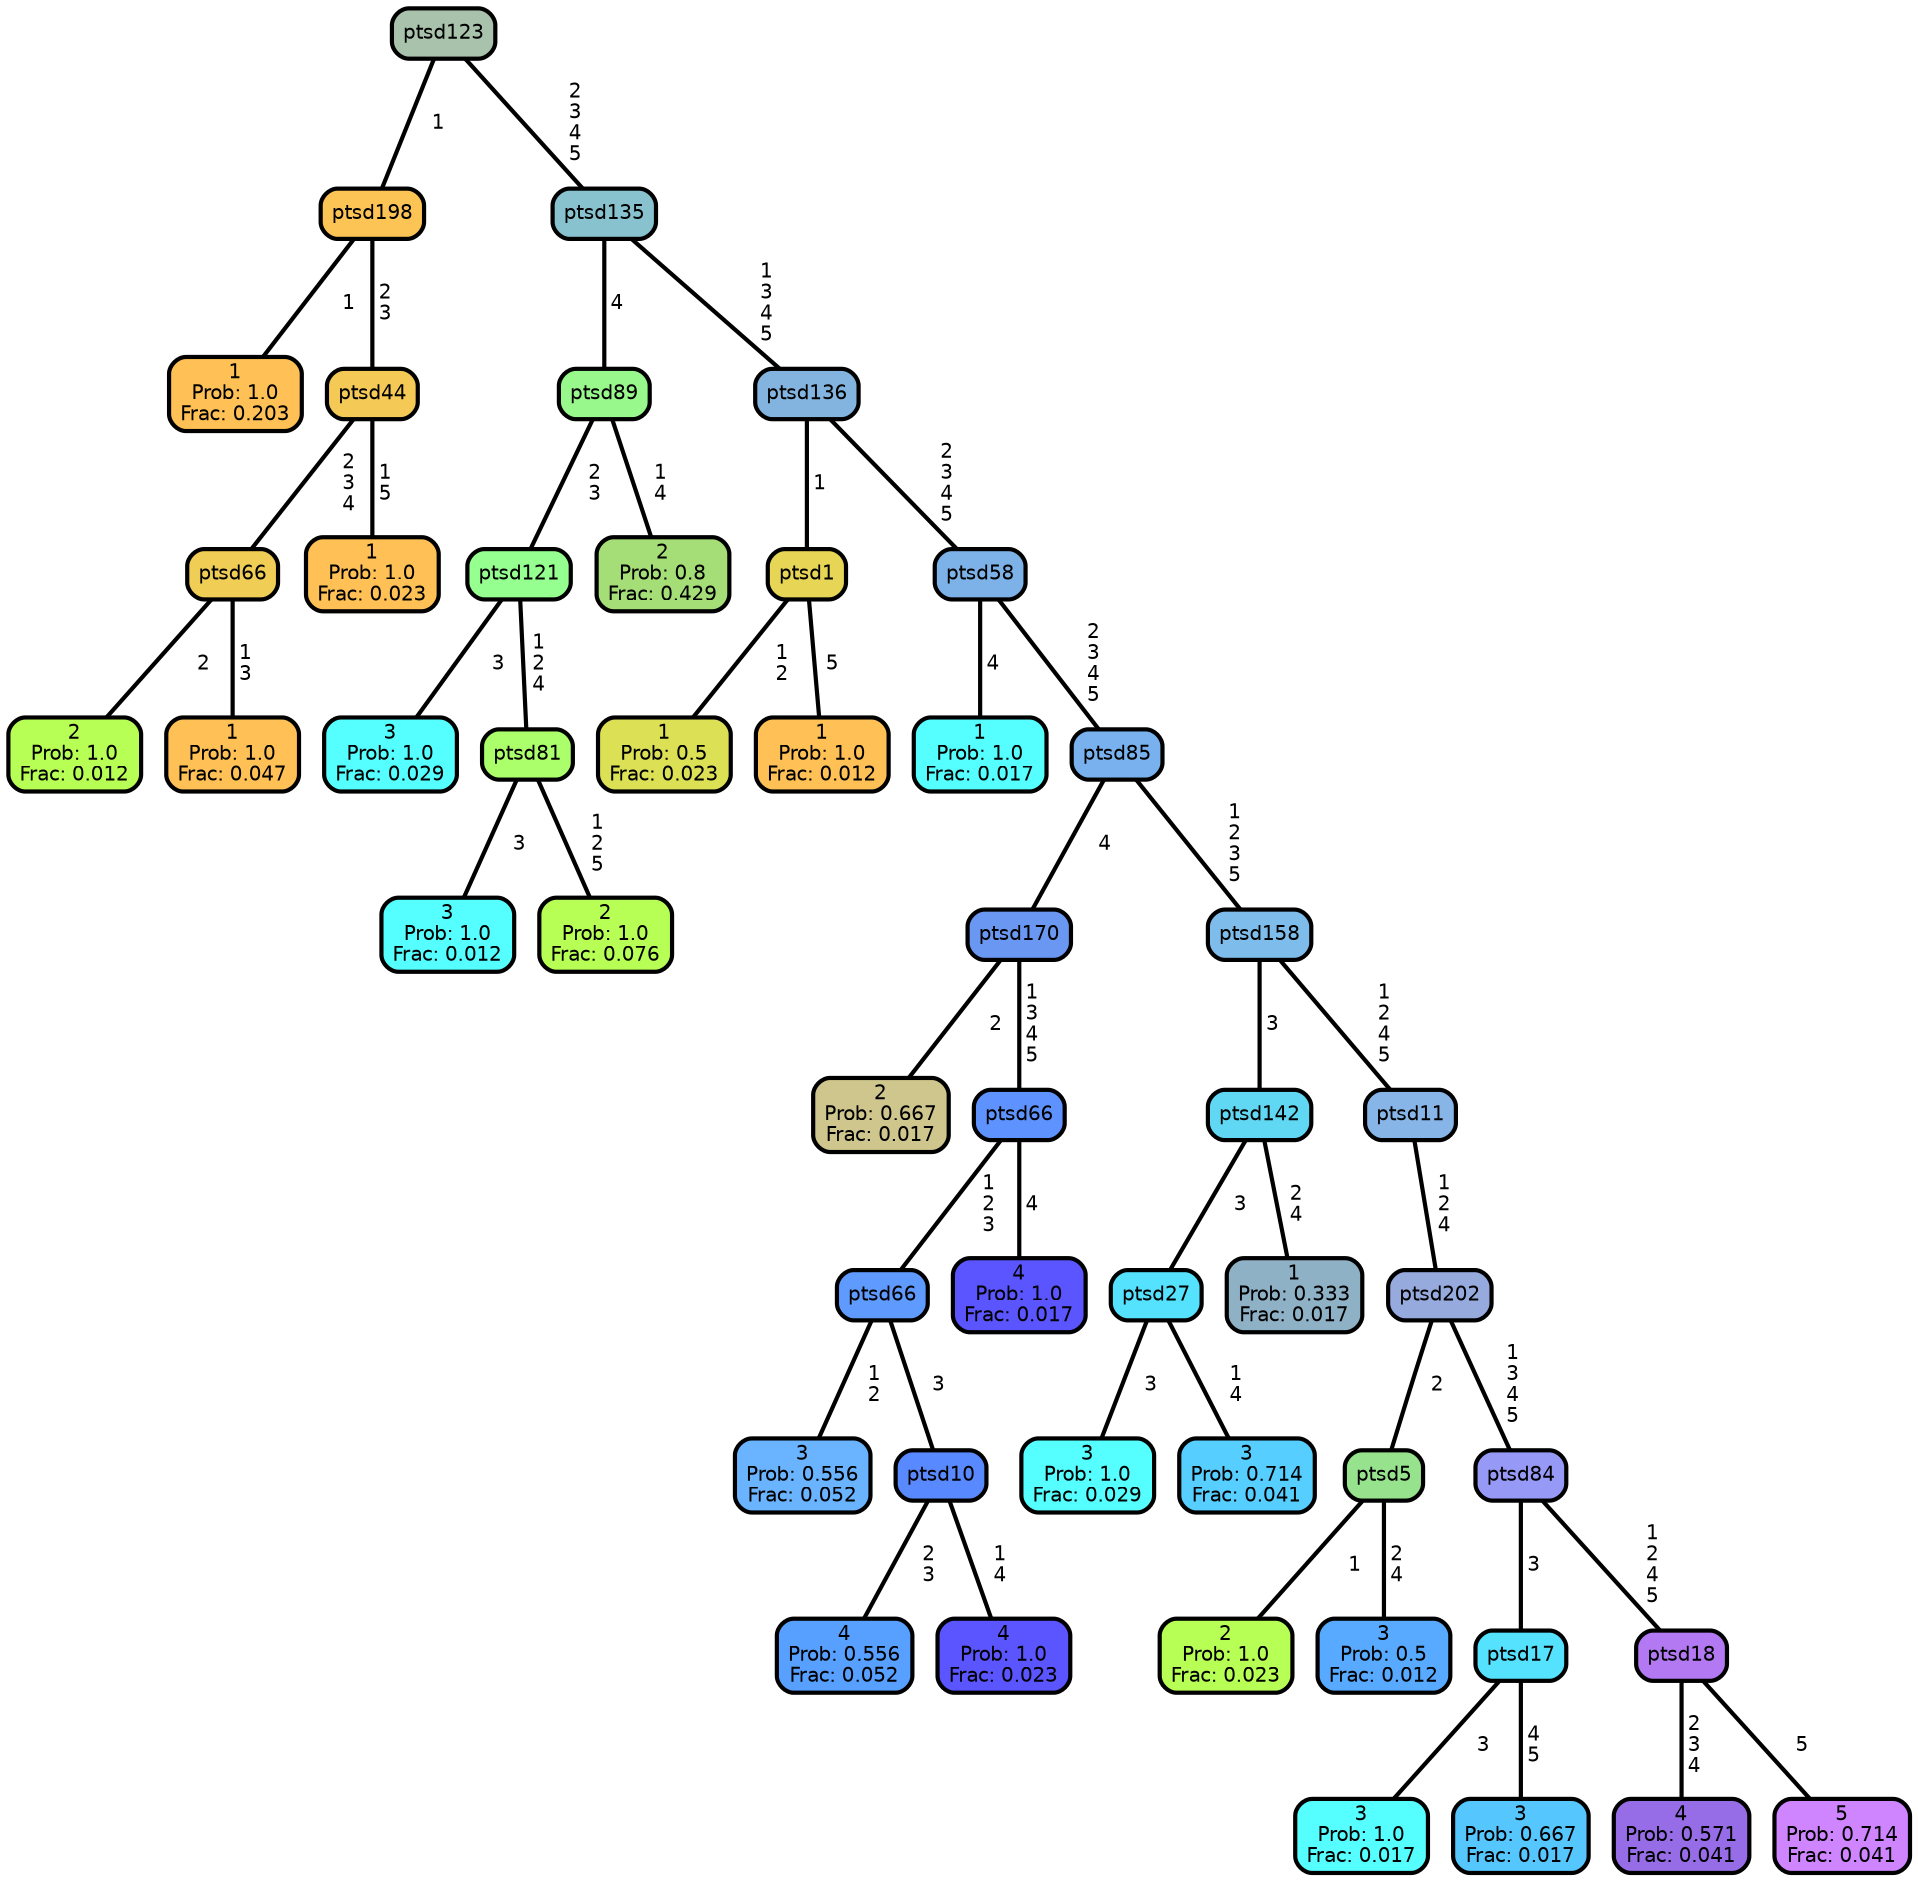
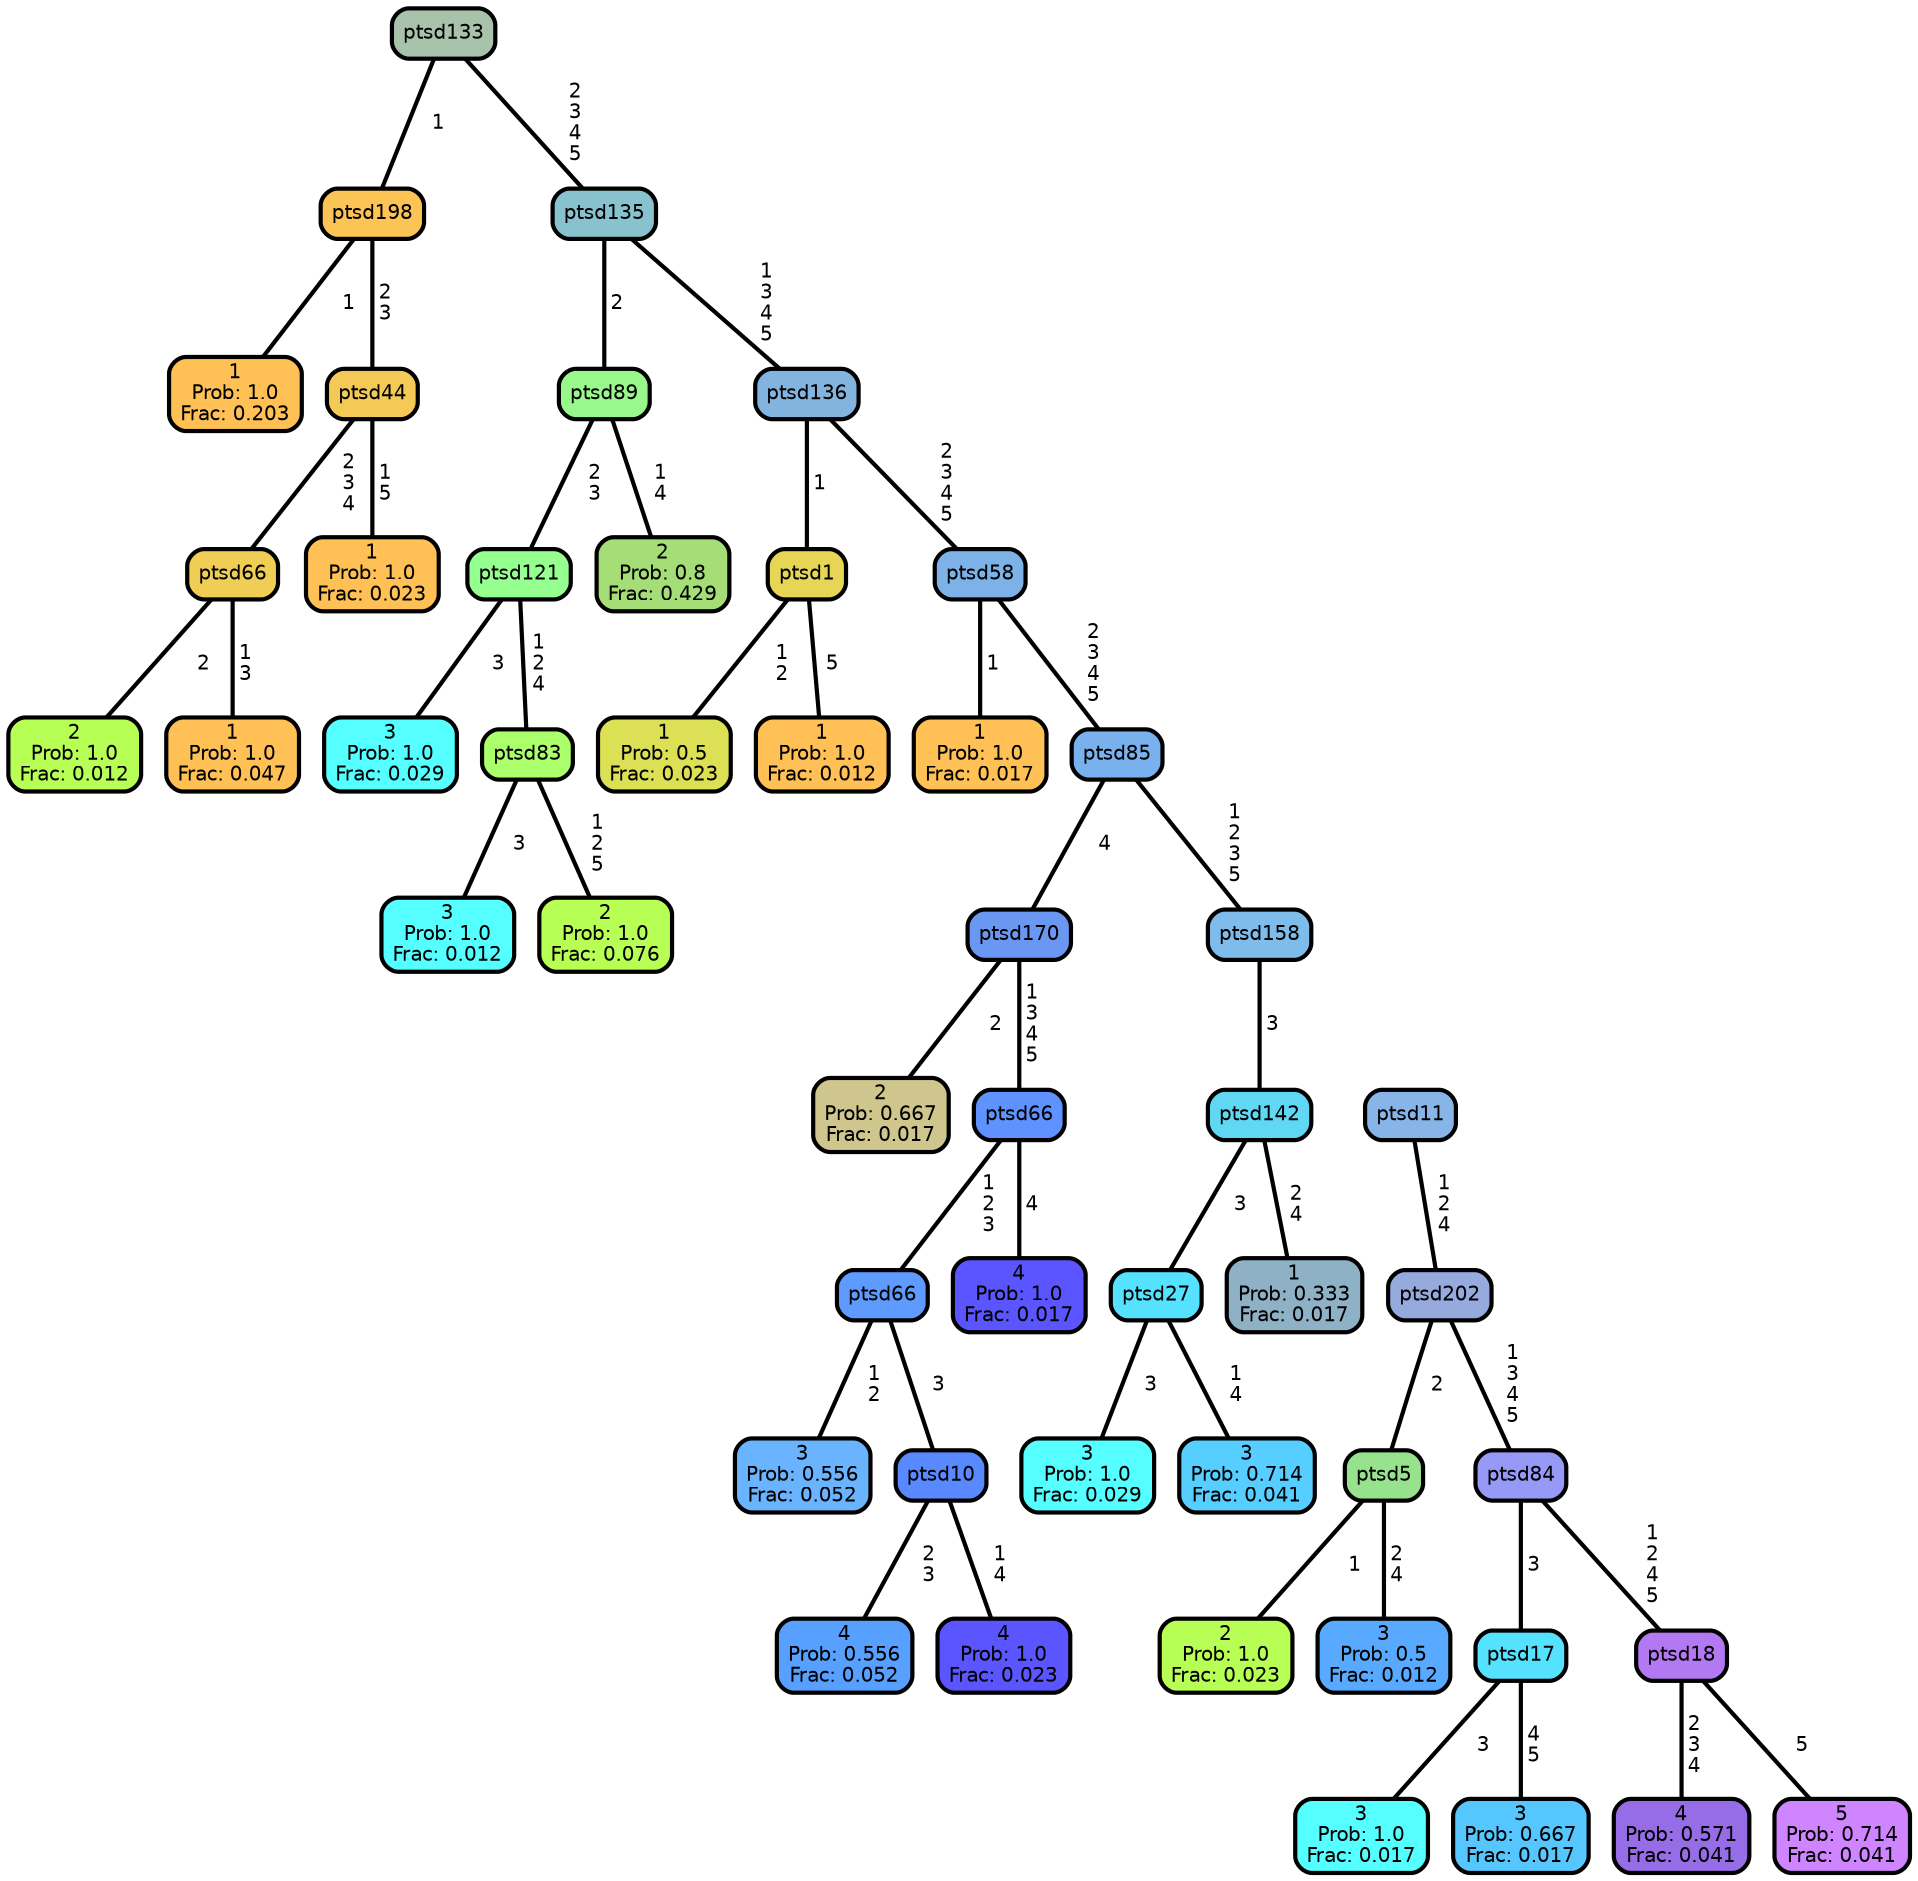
(444, 34) -> (444, 34)
(614, 304) -> (614, 304)
(990, 664) -> (990, 664)
(527, 754) -> (527, 754)
(980, 754) -> (980, 754)
(1335, 1025) -> none
